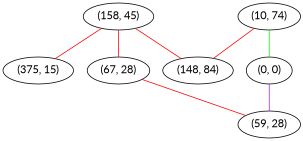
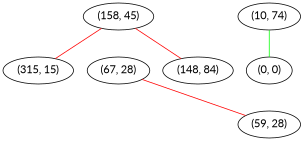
(234, 43) -> none
(118, 44) -> none
(38, 70) -> (38, 70)
(269, 98) -> none
